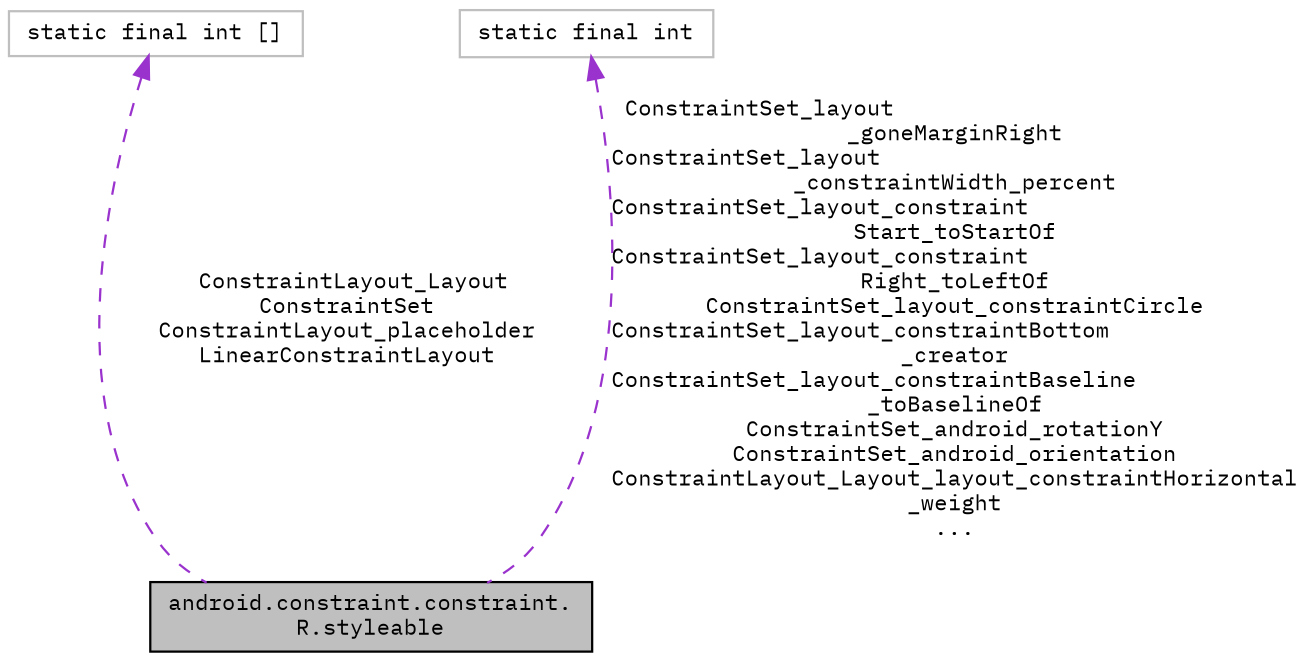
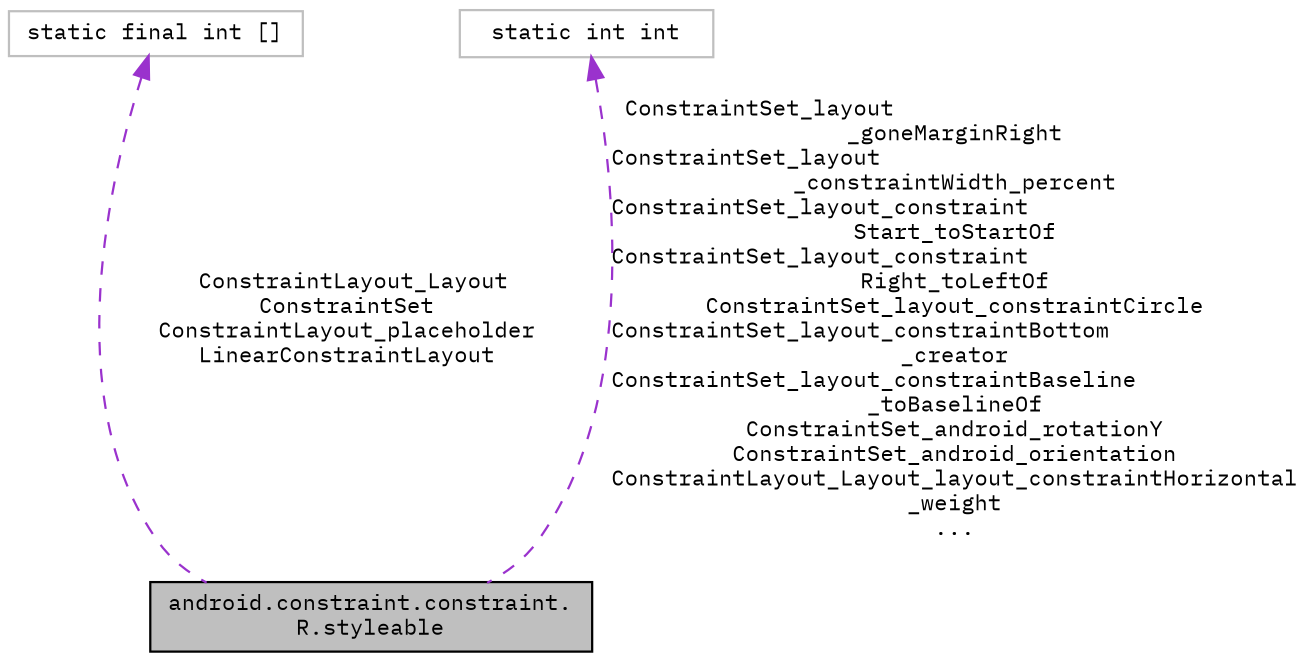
(587, 34) -> (587, 34)
